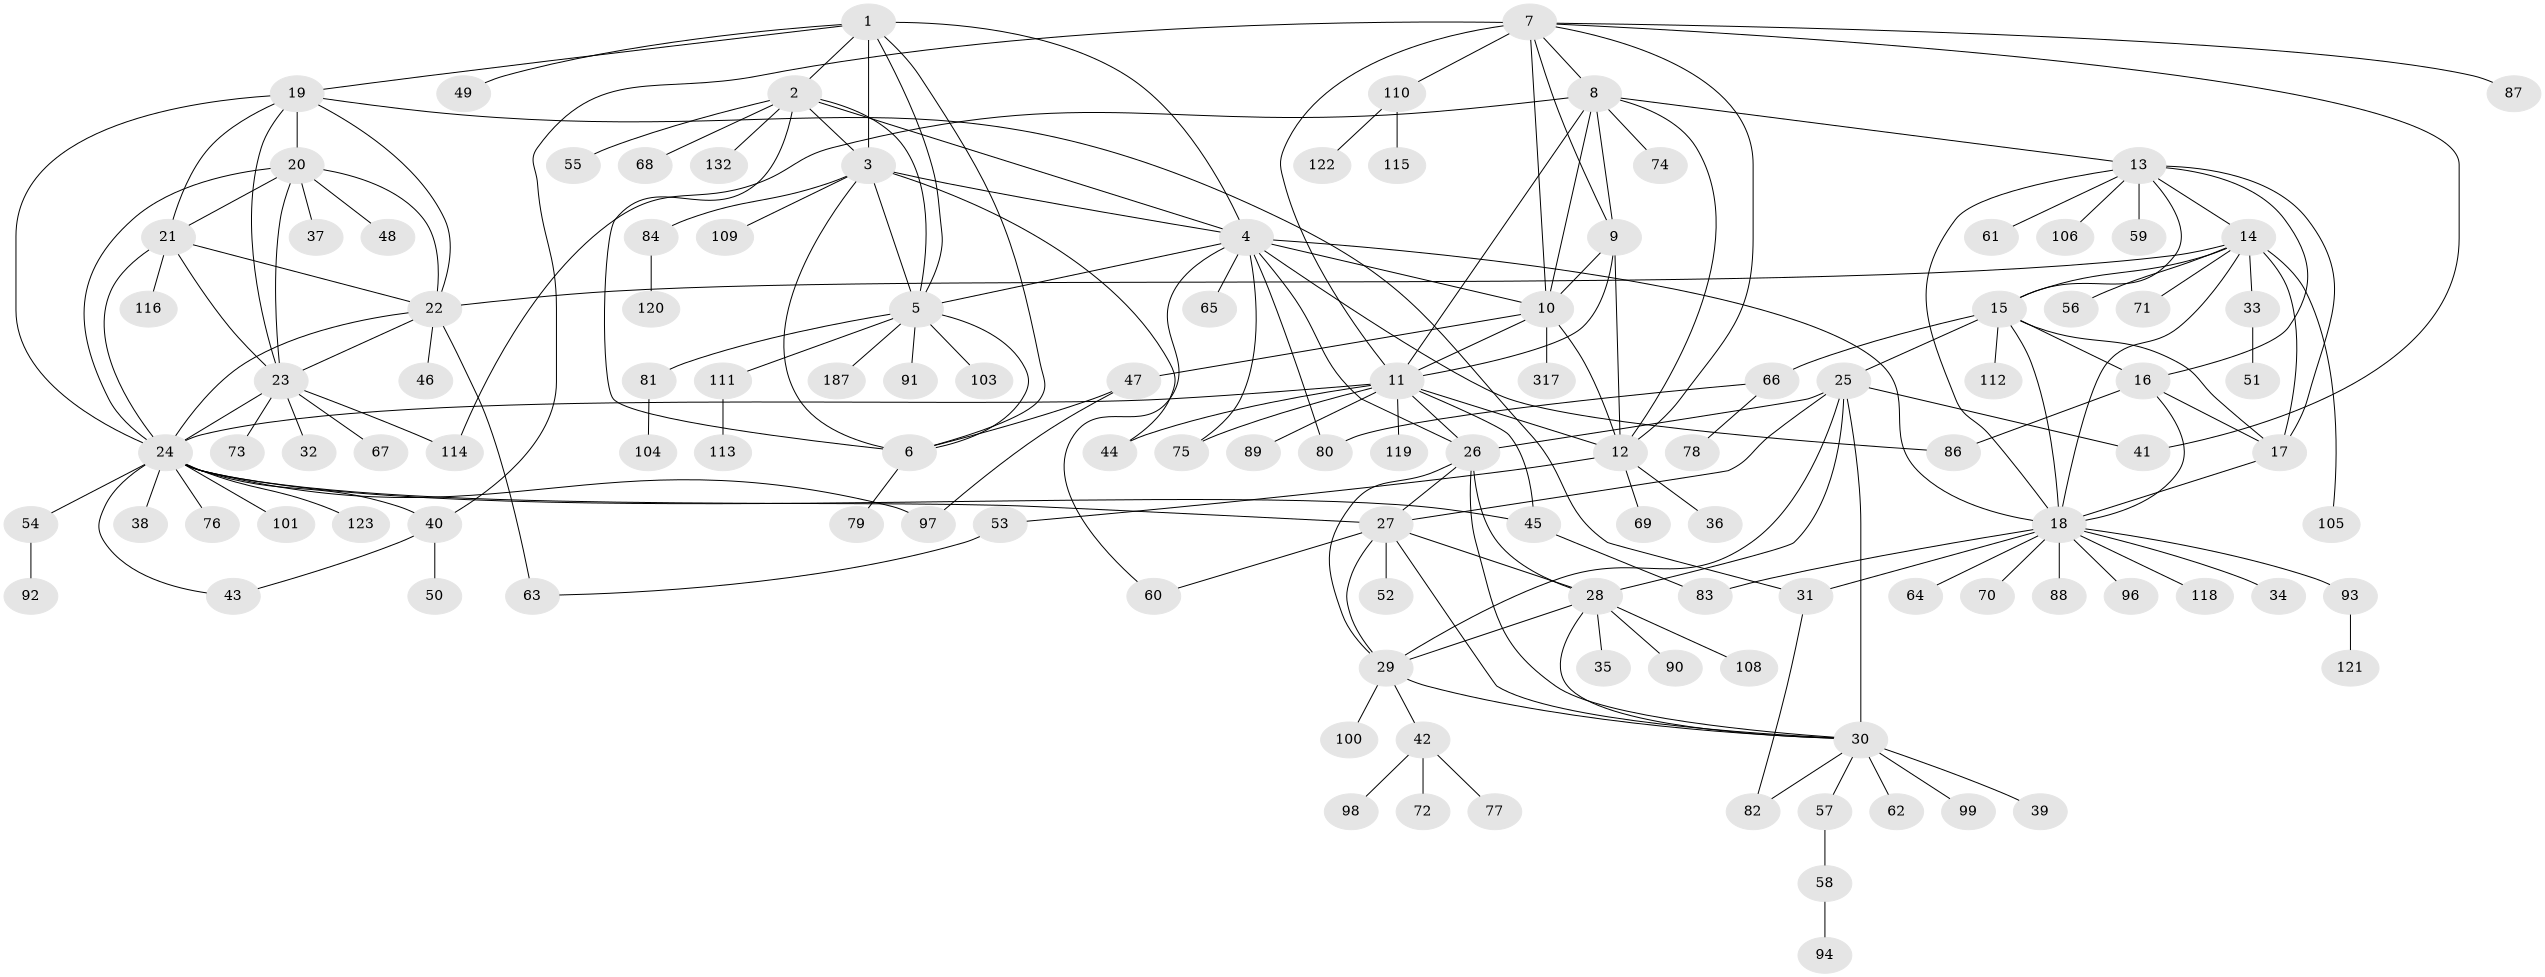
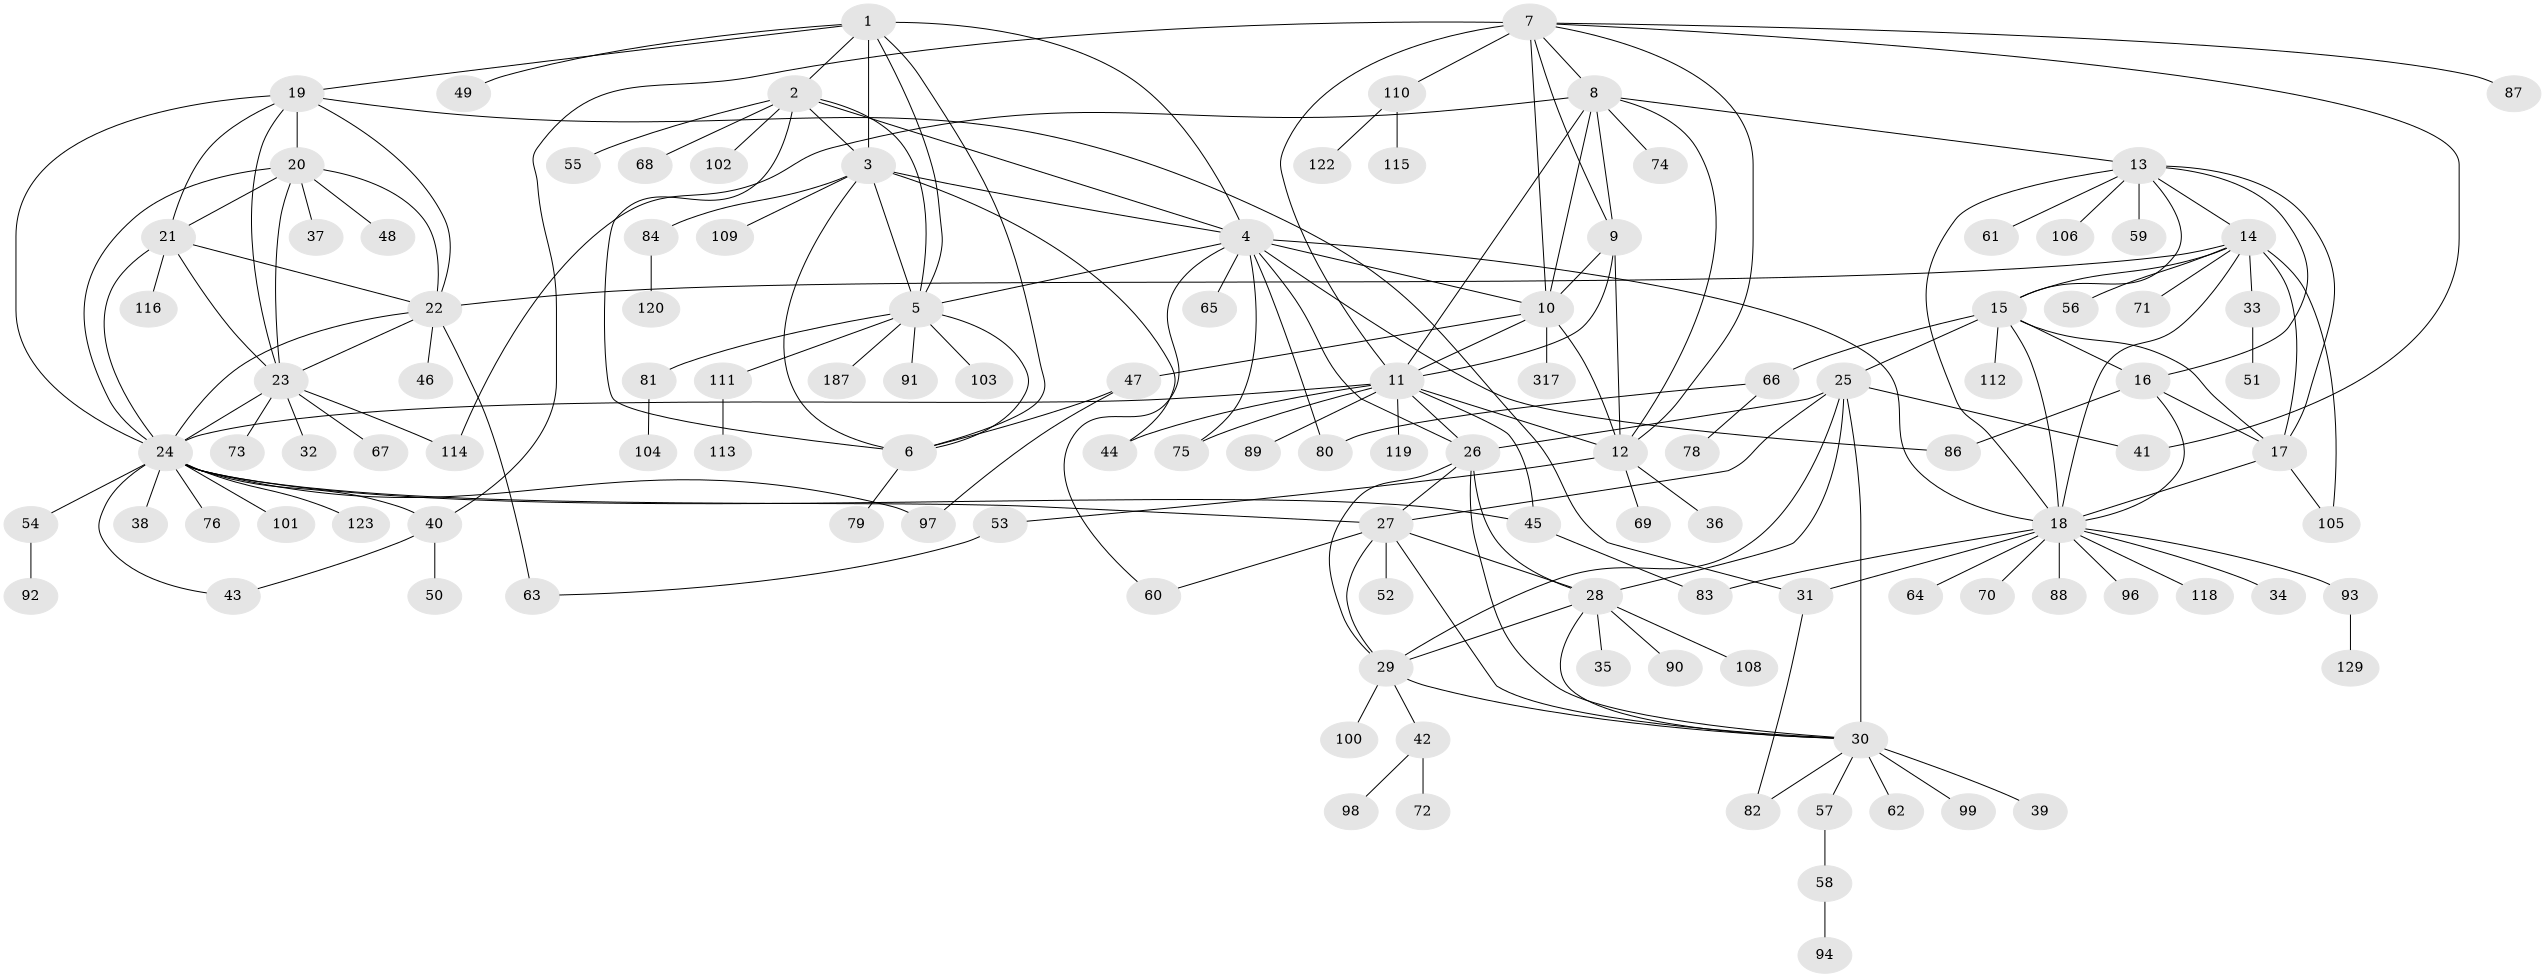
(719, 166) -> (719, 166)
none -> (2306, 489)
(2350, 668) -> (2350, 668)
(1495, 812) -> none
